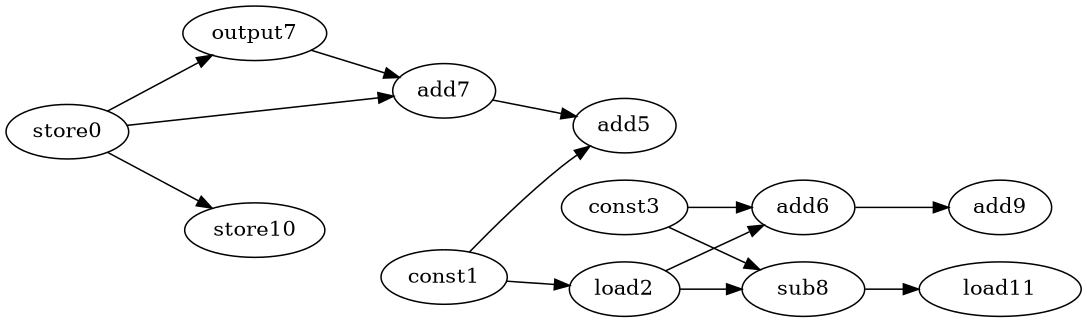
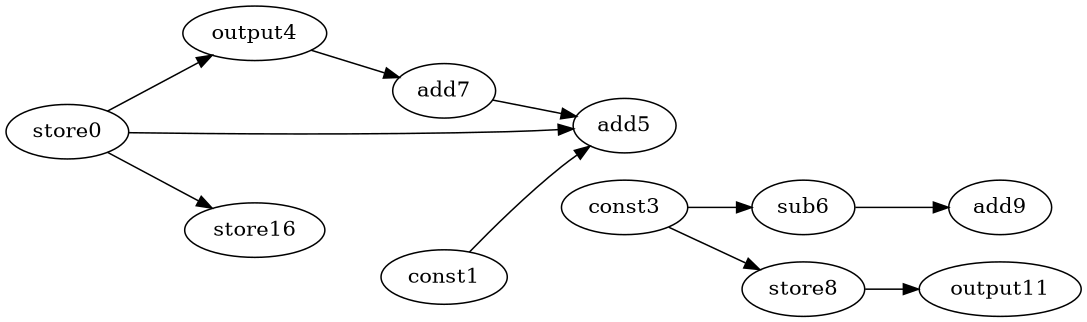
(255, 33) -> (255, 33)
(253, 112) -> (343, 134)
(803, 207) -> (803, 207)
(255, 230) -> (255, 230)
(625, 289) -> none
(803, 289) -> (803, 289)
(1000, 289) -> (1000, 289)
